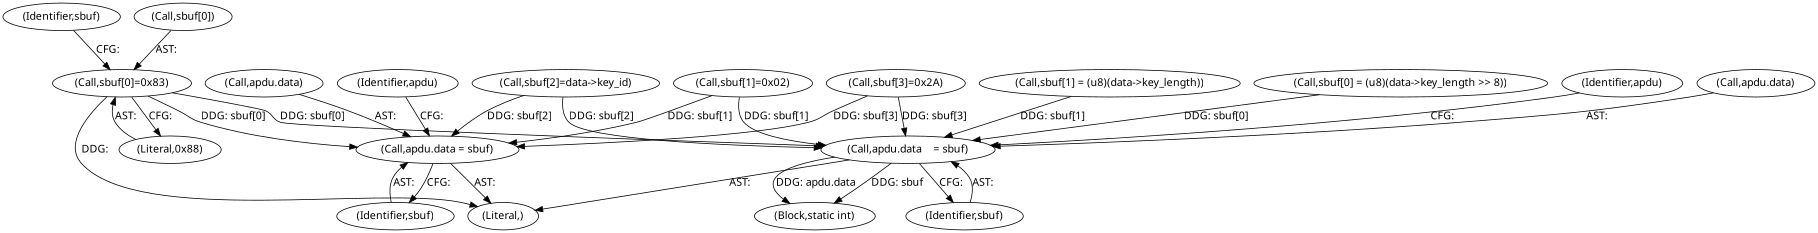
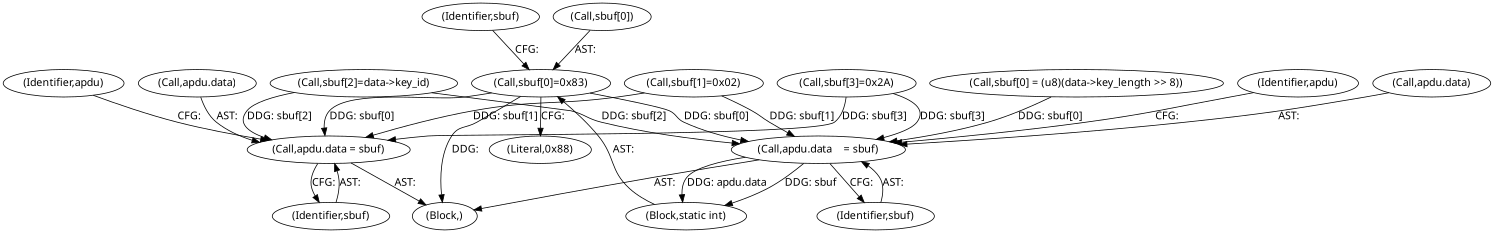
(1110, 83) -> none
(118, 126) -> (609, 154)
(503, 216) -> (445, 216)
